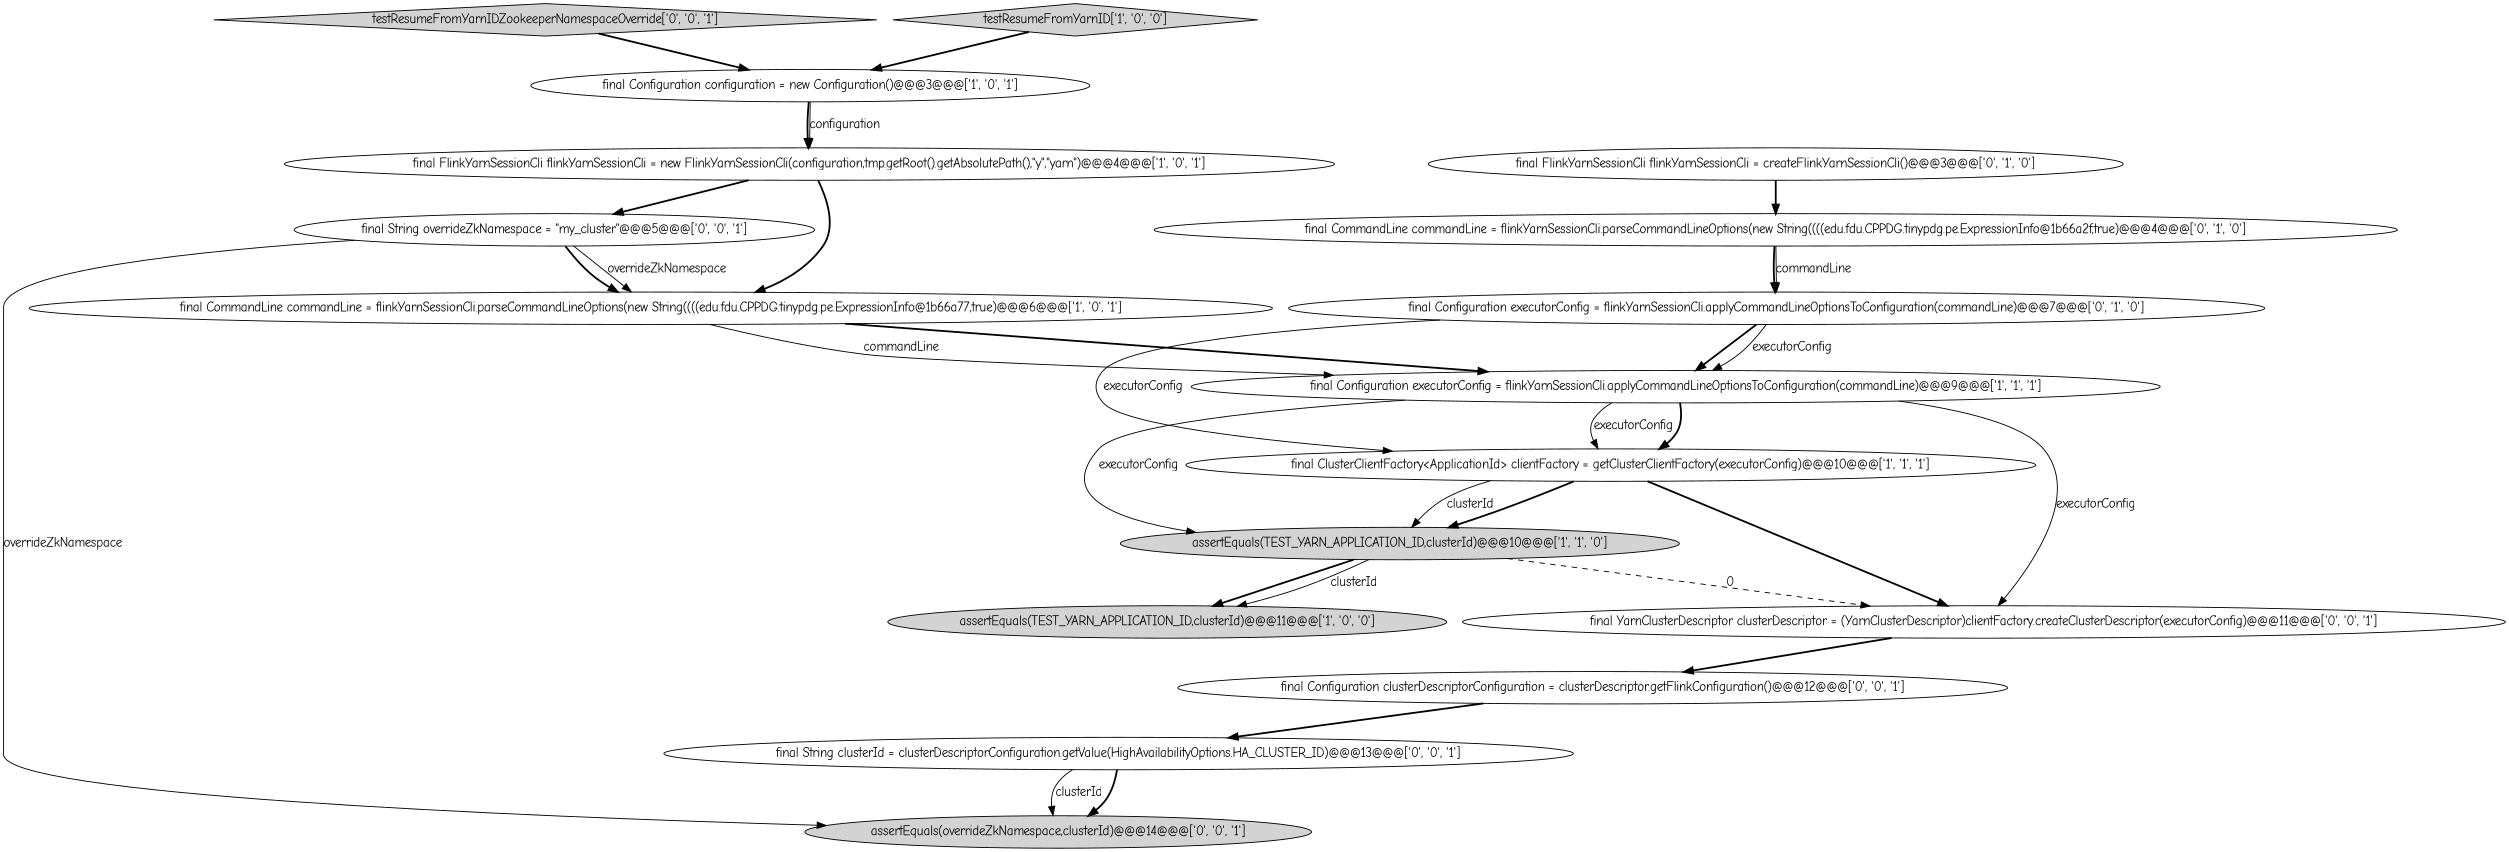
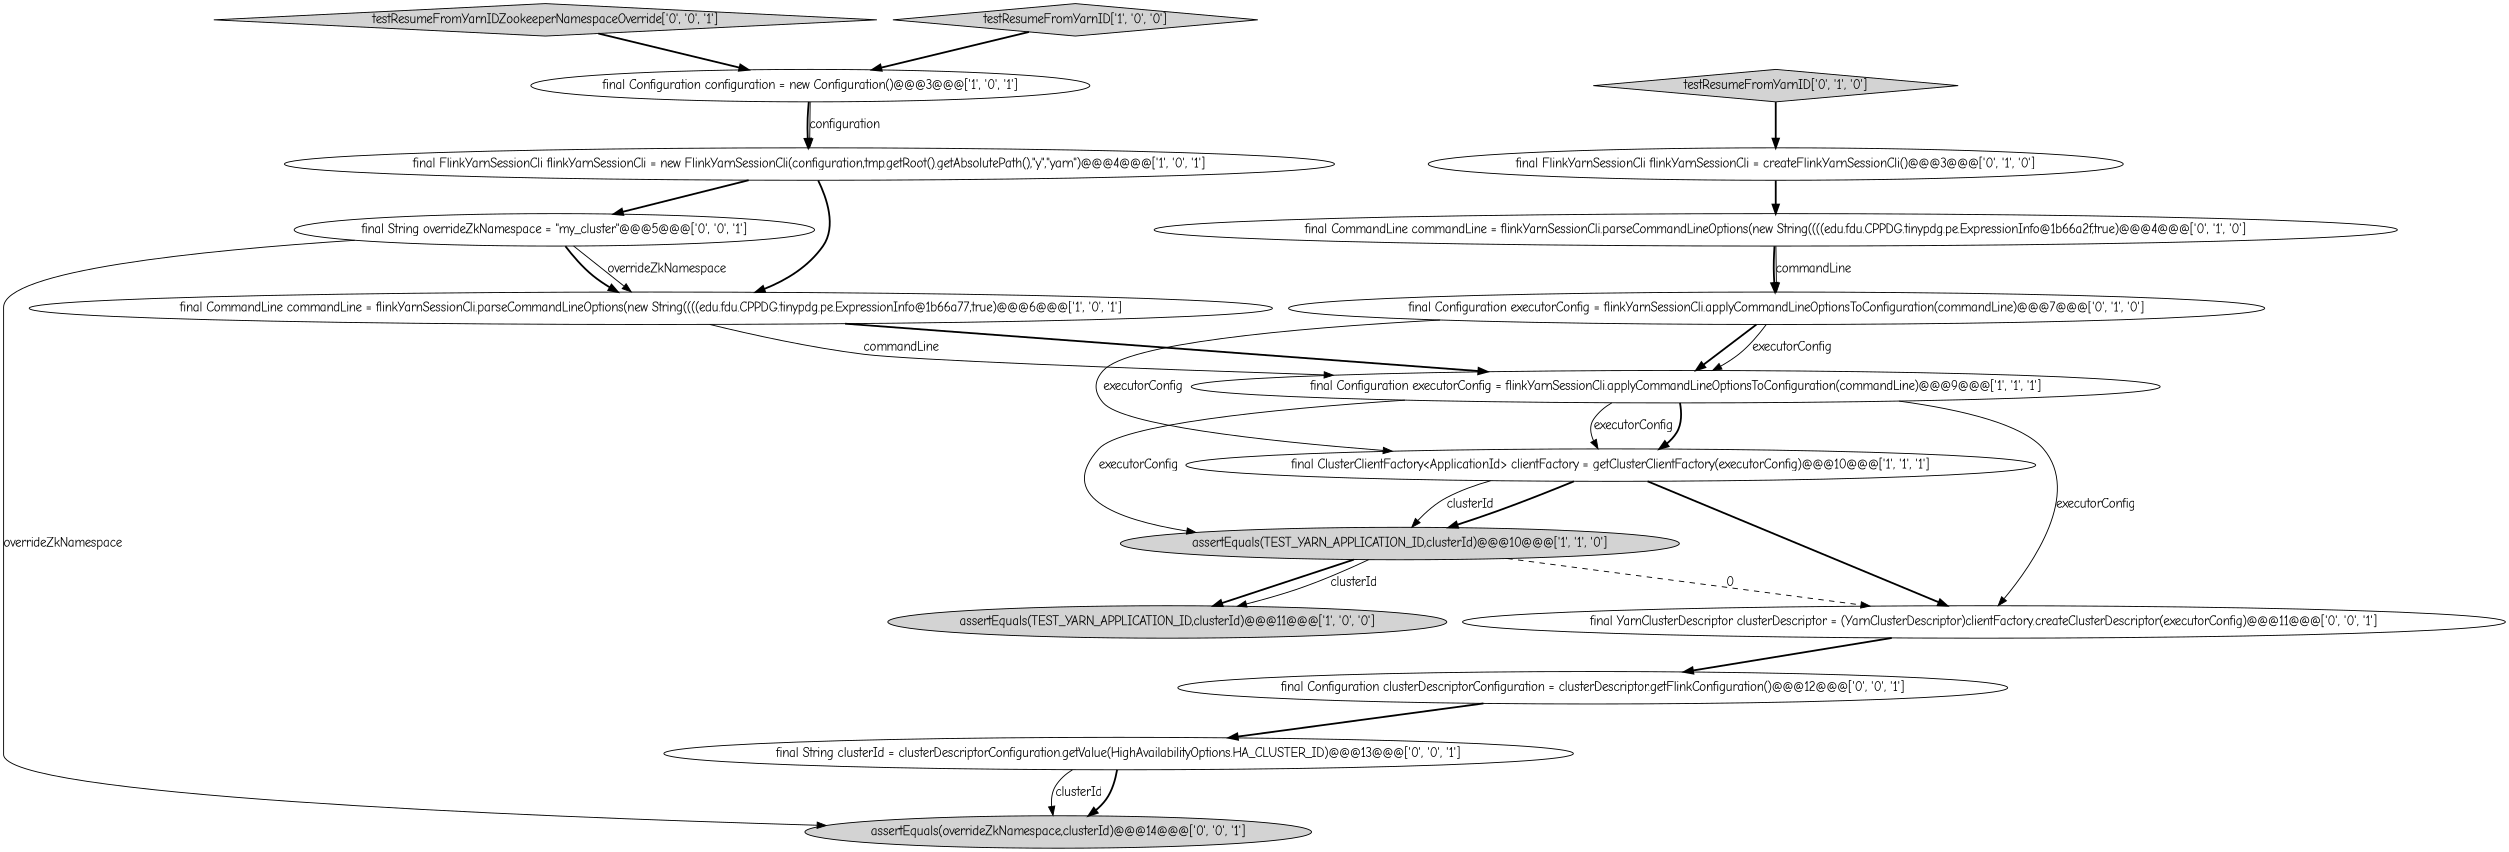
none -> (1776, 86)
